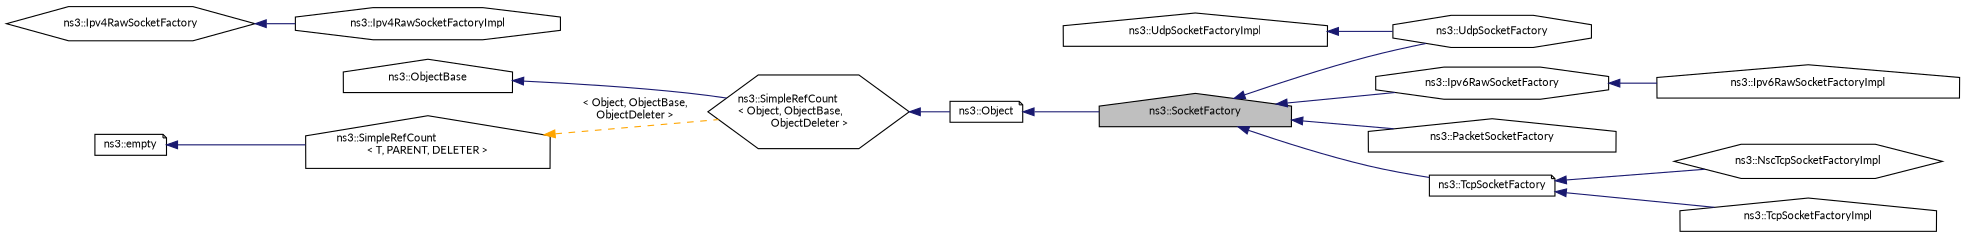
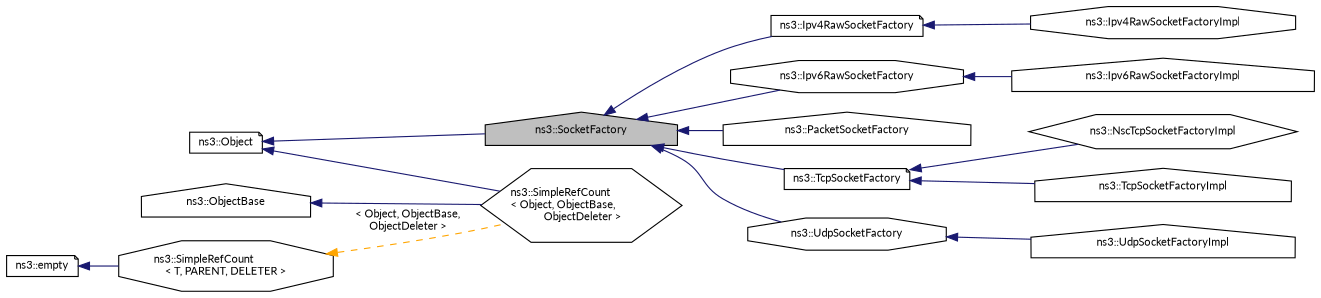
(131, 24) -> (847, 26)
(1366, 31) -> (994, 238)
none -> (689, 65)
(935, 112) -> (387, 171)
(428, 145) -> (226, 266)
